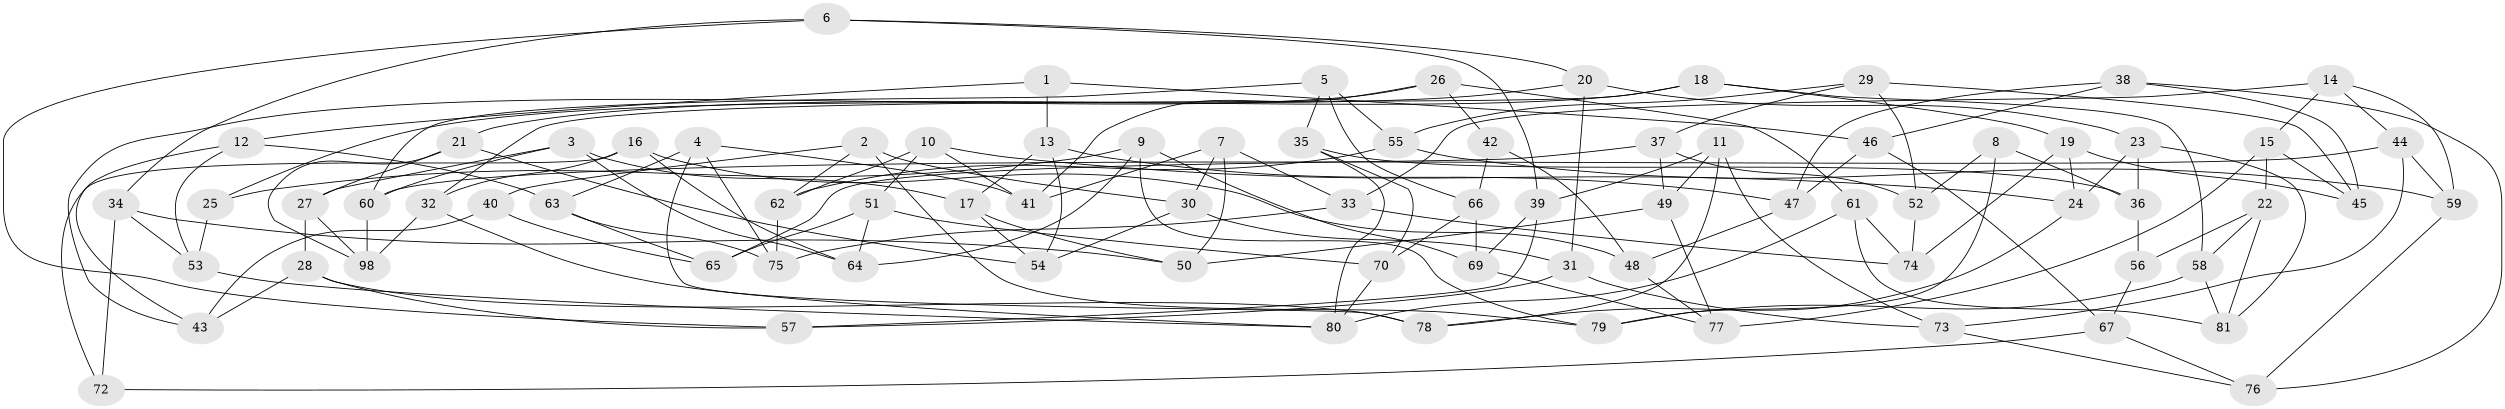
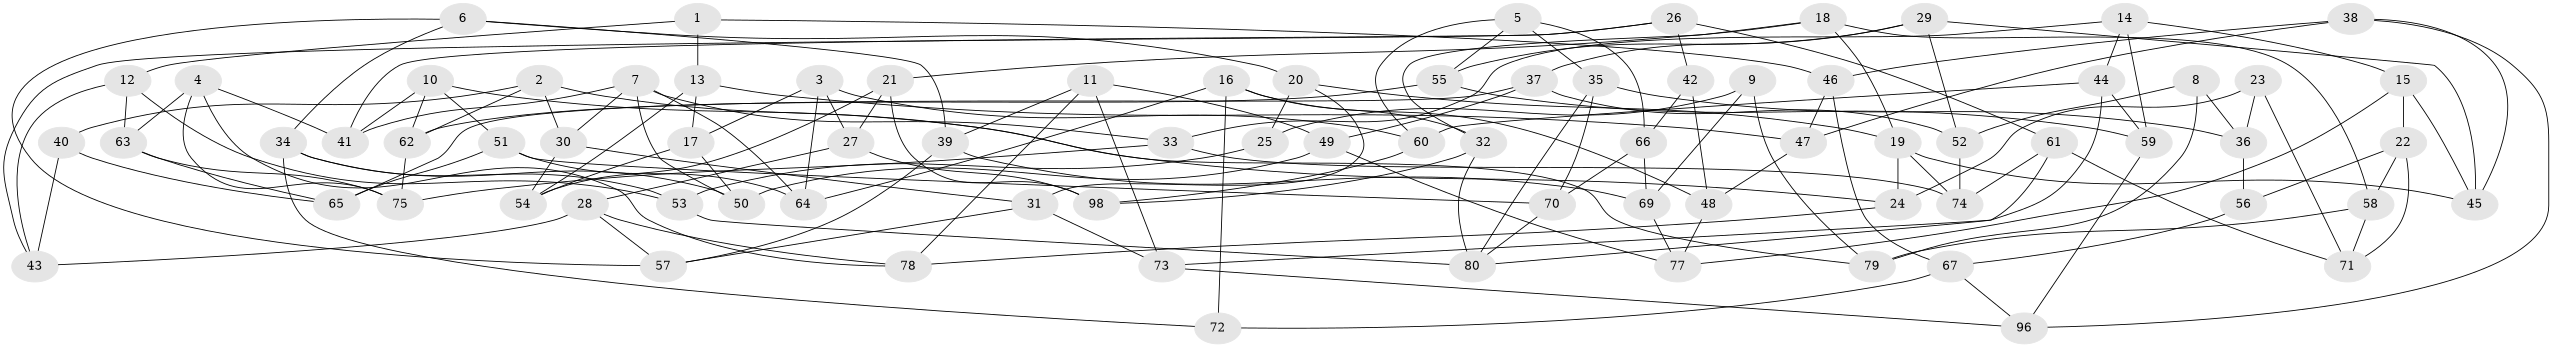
(1941, 106) -> (1528, 105)
(1018, 238) -> (729, 133)
(2224, 328) -> (2348, 267)
(2253, 390) -> (2024, 328)
